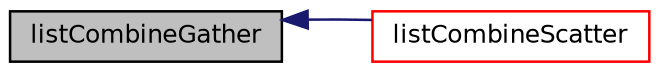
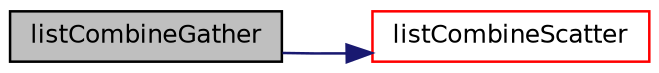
(340, 20) -> (314, 53)
